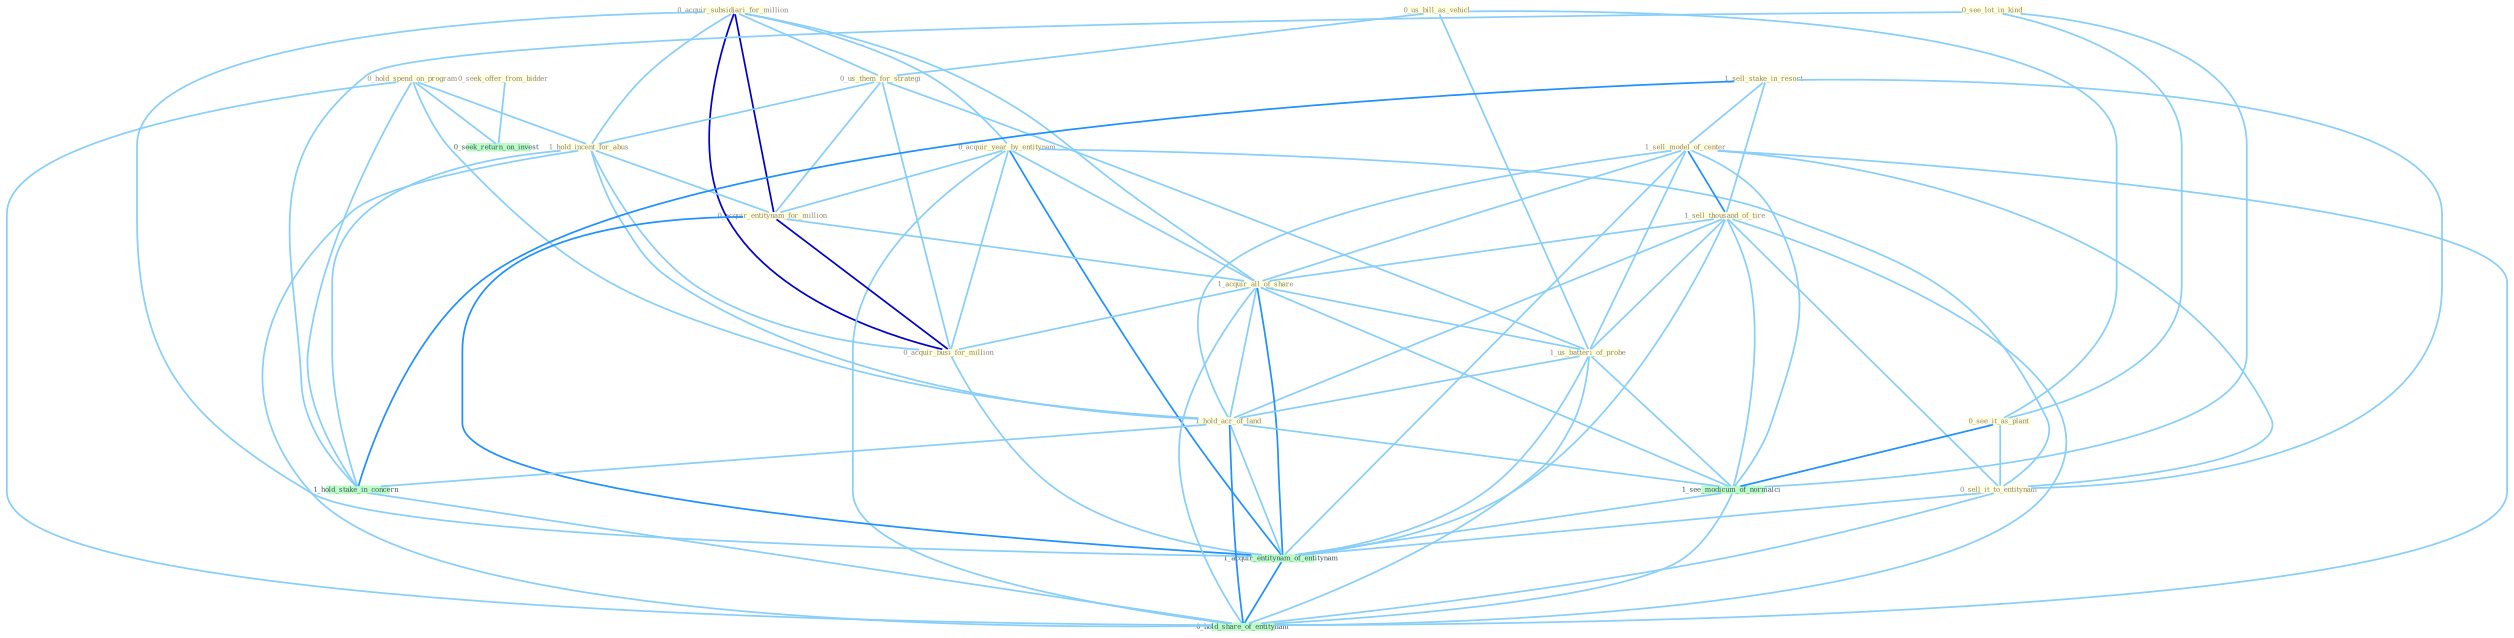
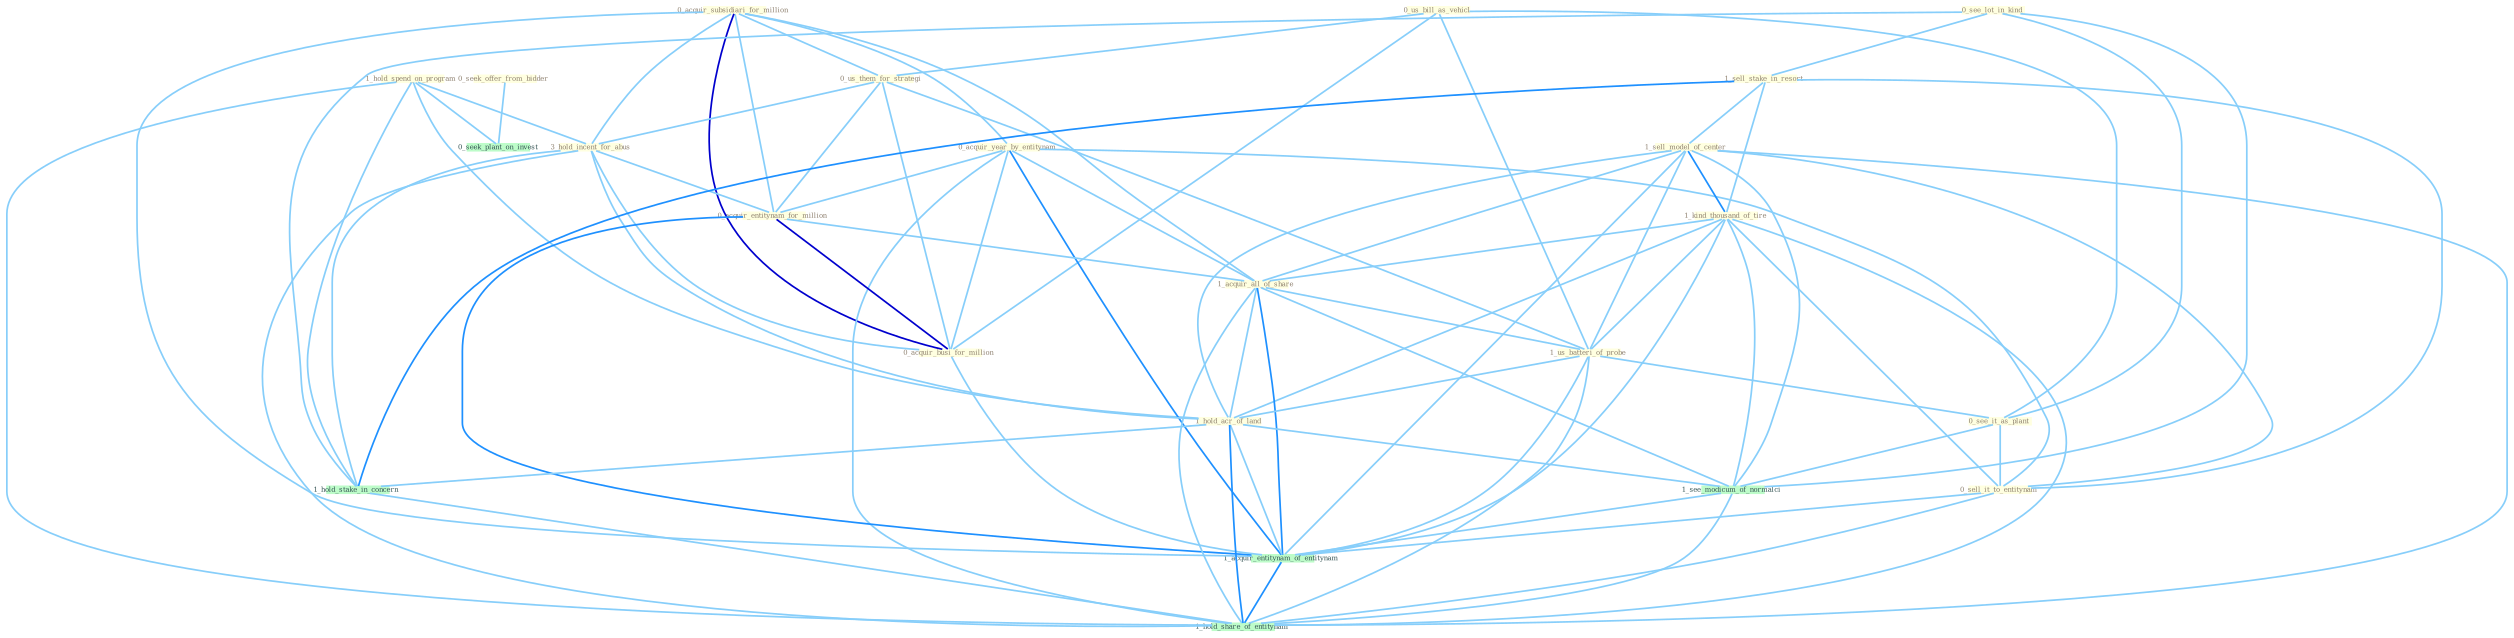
none -> (1879, 45)
(413, 79) -> (413, 79)
(756, 123) -> (756, 123)
(498, 147) -> (498, 147)
(591, 147) -> (591, 147)
(1726, 216) -> (1726, 216)
(1097, 320) -> (1195, 181)
(1661, 421) -> (1795, 387)
(1867, 456) -> (1867, 456)
(1243, 627) -> (1243, 627)
